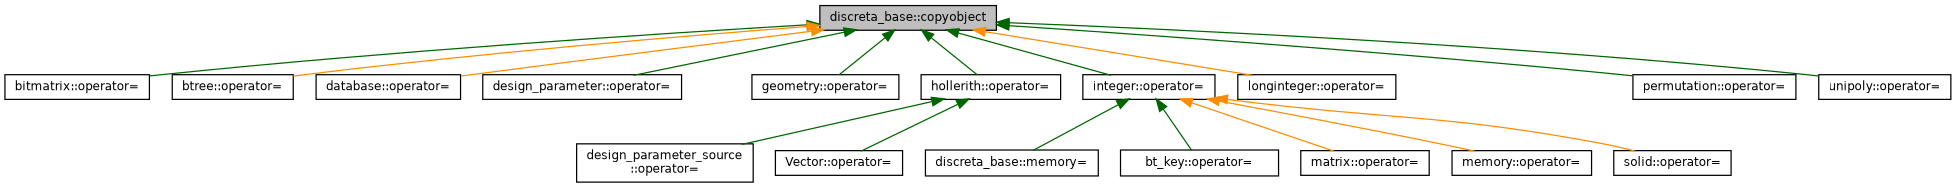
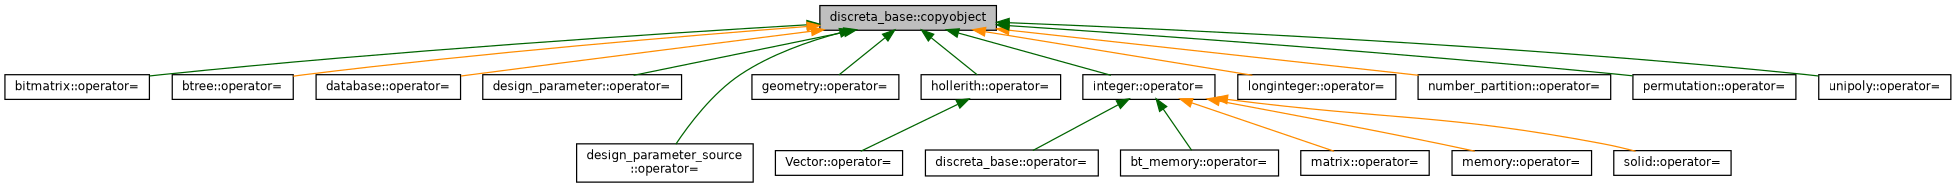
none -> (1514, 87)
(837, 123) -> (746, 71)
(1012, 163) -> (1012, 163)
(1200, 163) -> (1200, 163)
